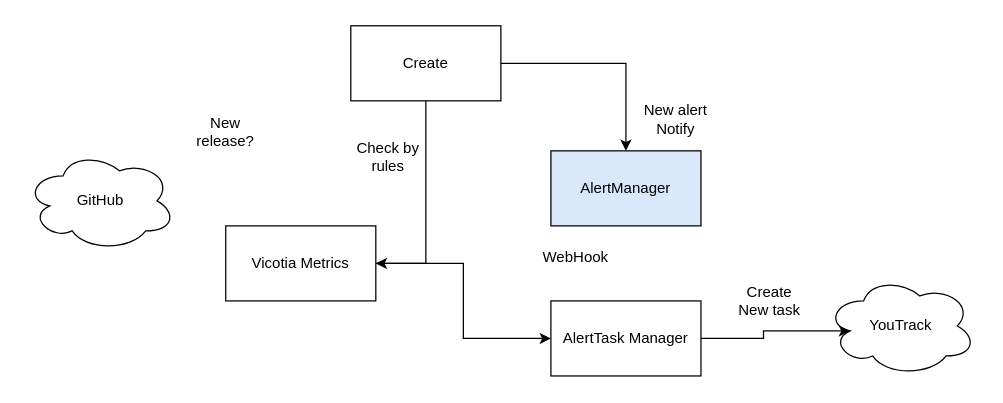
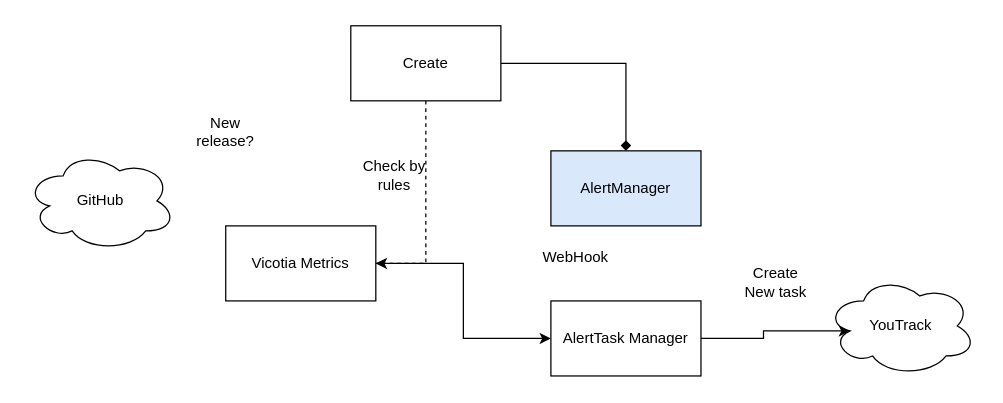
(676, 119) -> none
(626, 141) -> (626, 140)
(388, 157) -> (394, 176)
(426, 181) -> (426, 181)
(769, 301) -> (776, 282)
